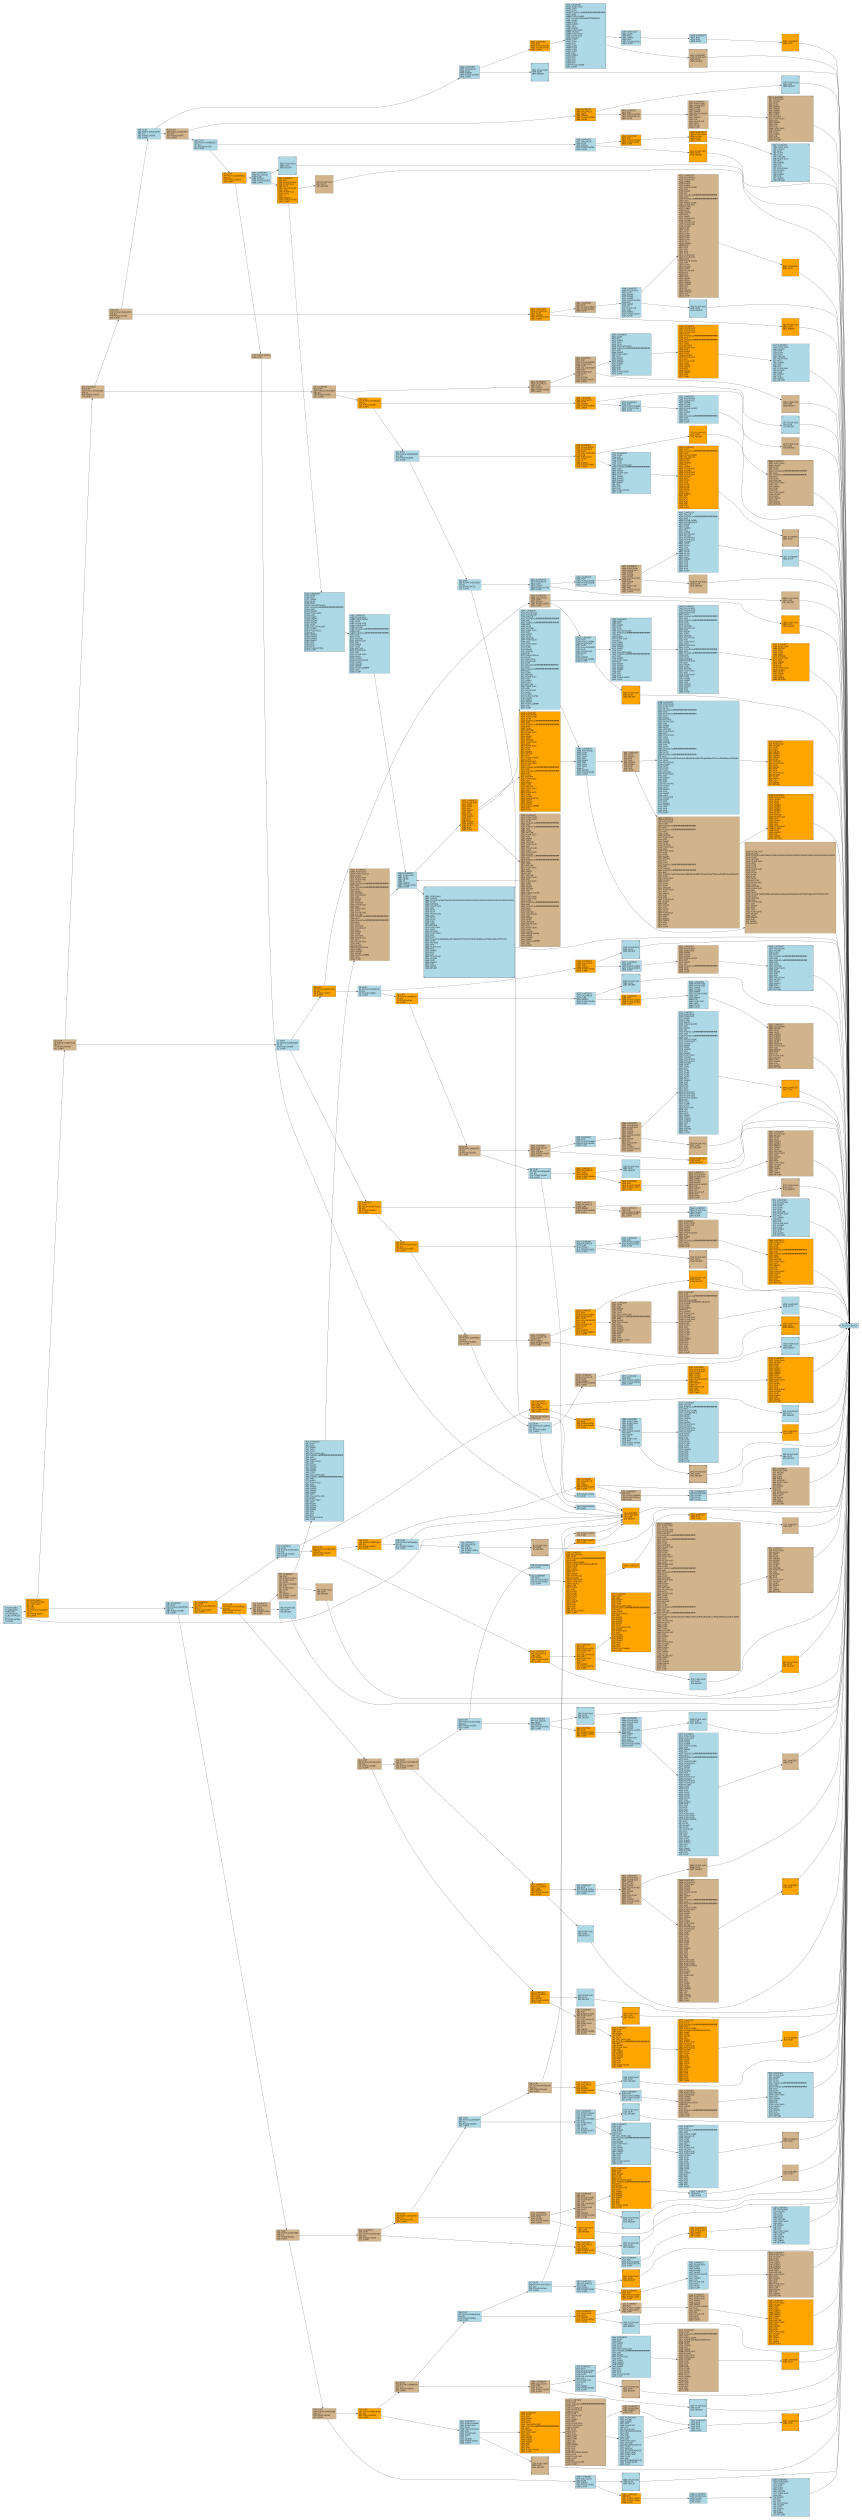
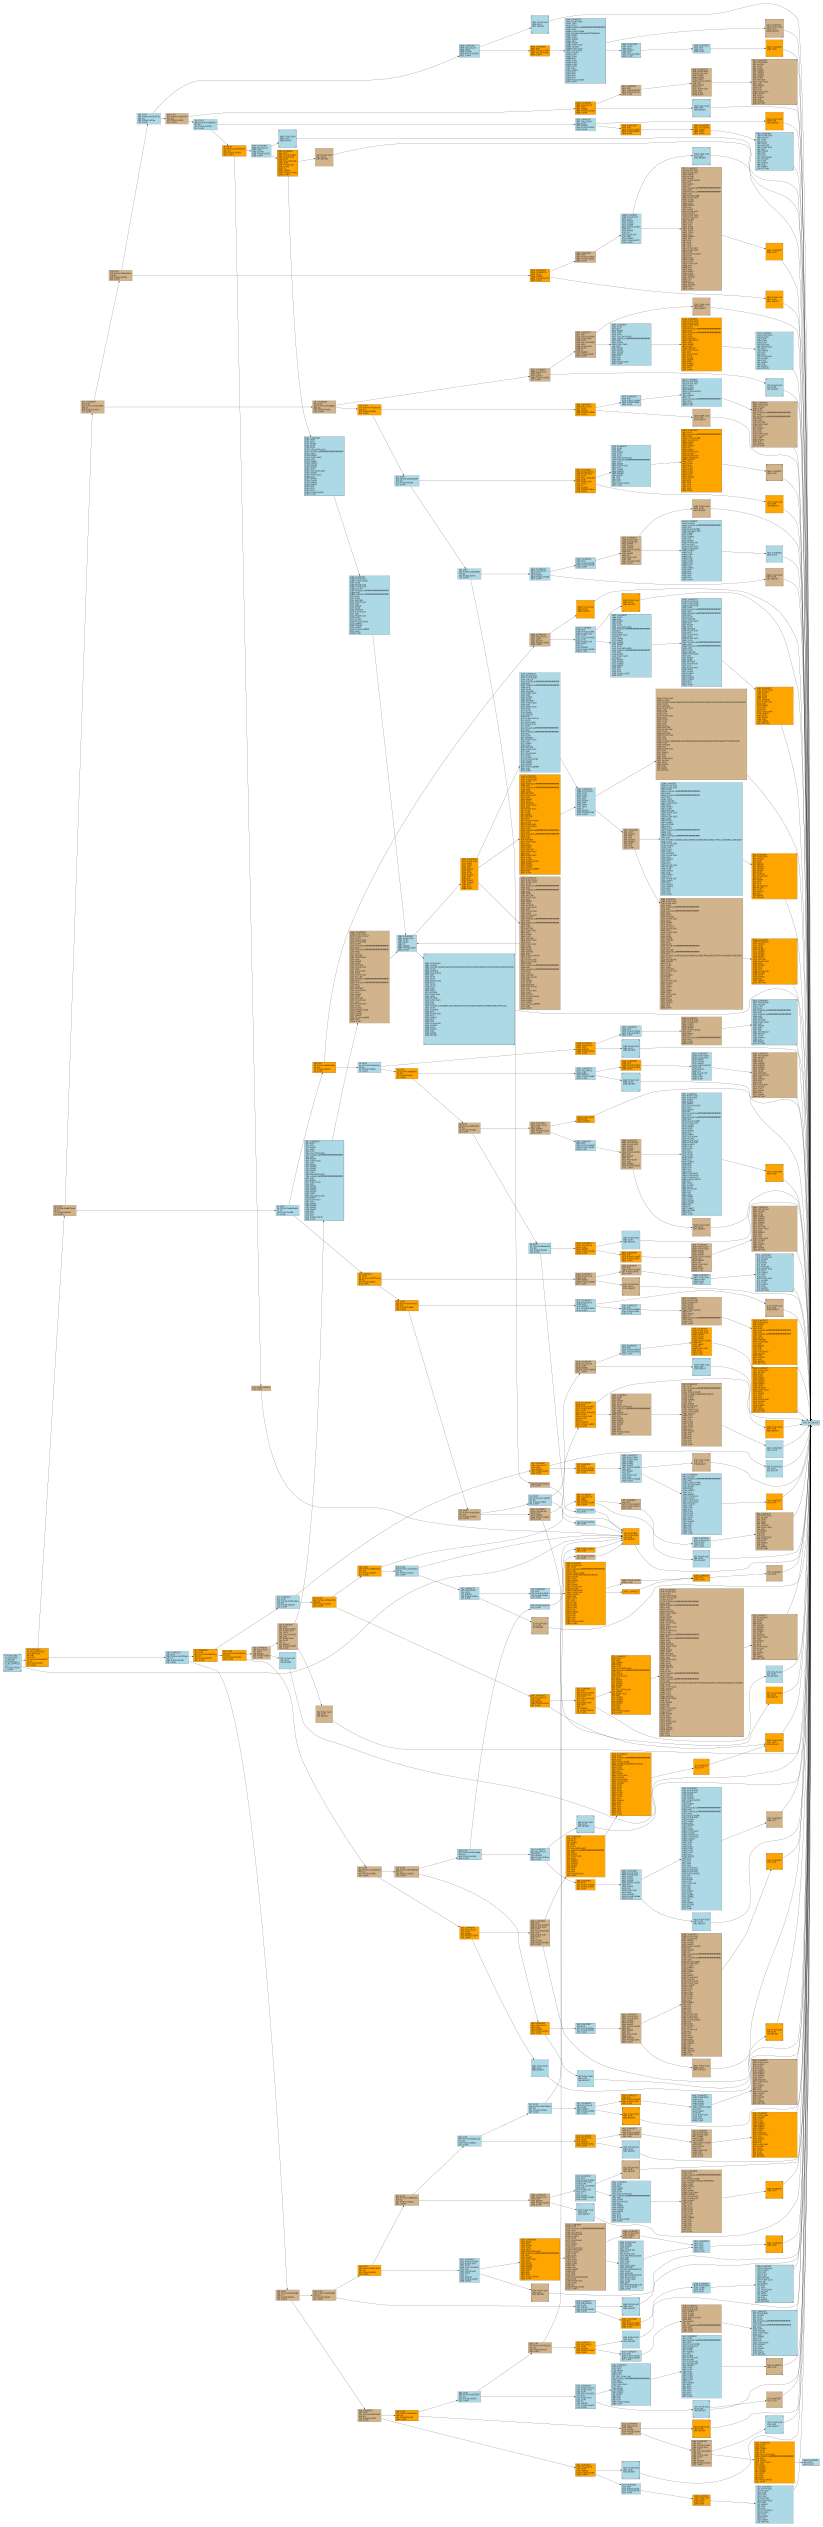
none -> (631, 1581)
(844, 1824) -> (737, 1755)
(745, 2188) -> (740, 2404)
